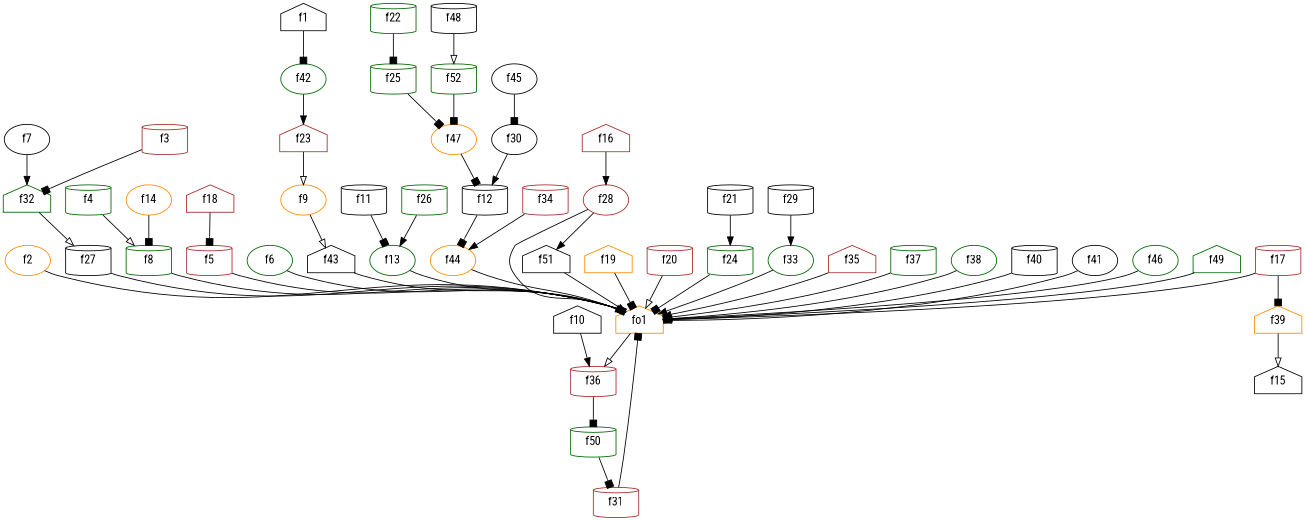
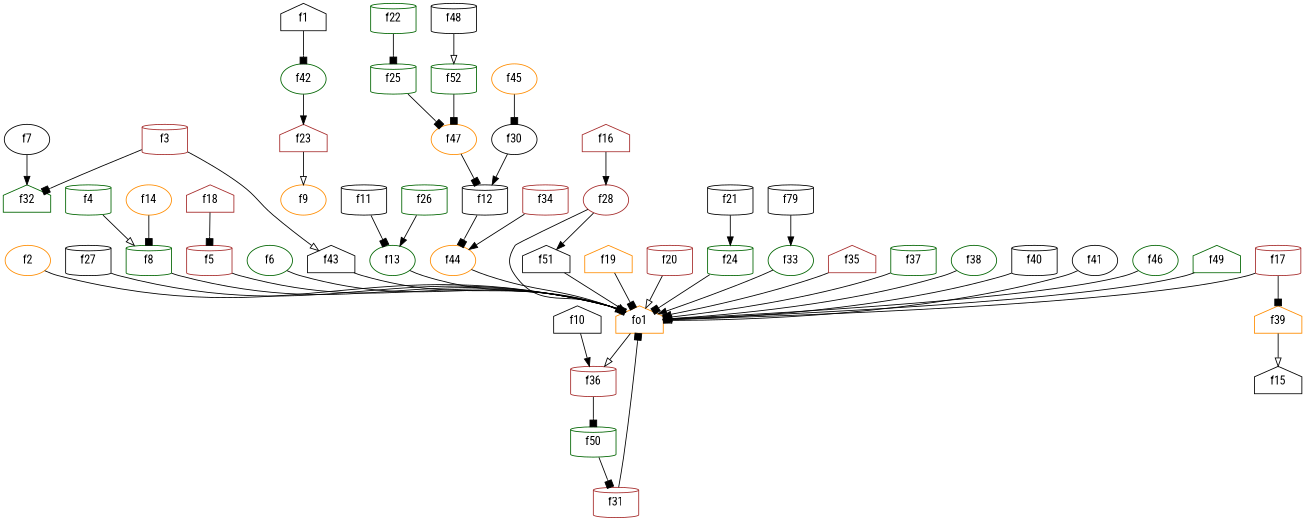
(514, 79) -> (514, 79)
(791, 200) -> (791, 200)
(53, 226) -> none
(316, 227) -> (253, 195)
